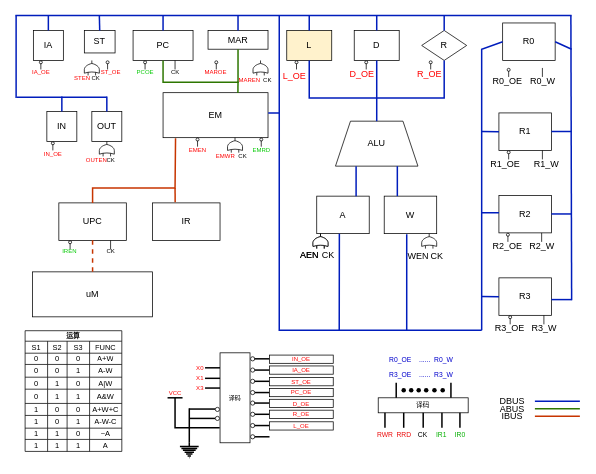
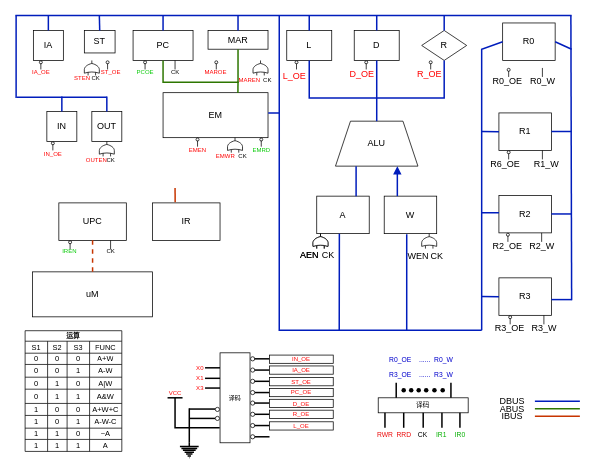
(309, 45) -> (309, 45)
(506, 164) -> (506, 164)
(398, 172) -> (398, 175)
(151, 188) -> none
